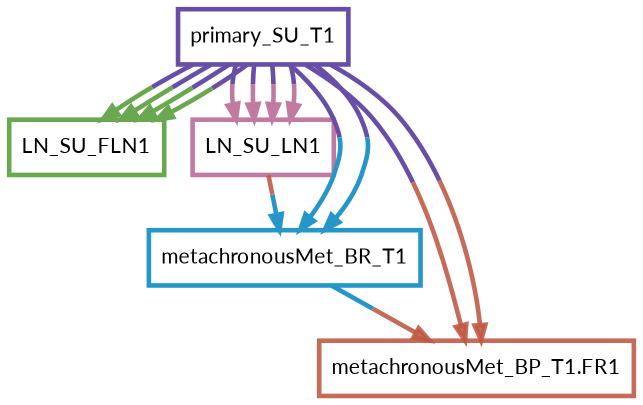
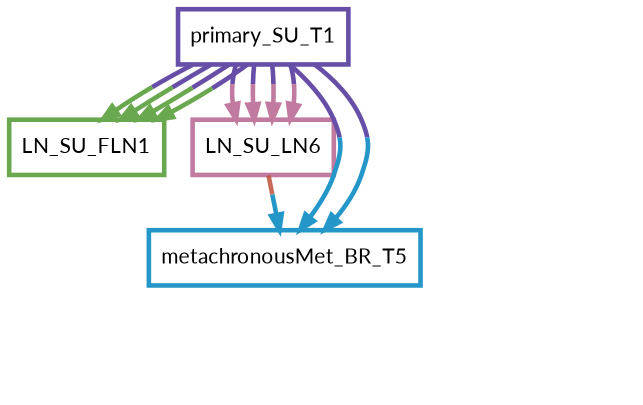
(263, 147) -> (263, 147)
(285, 258) -> (285, 258)
(477, 368) -> none
